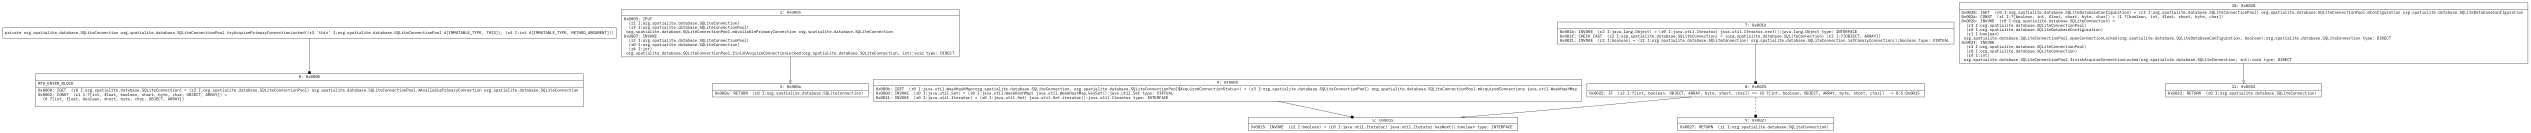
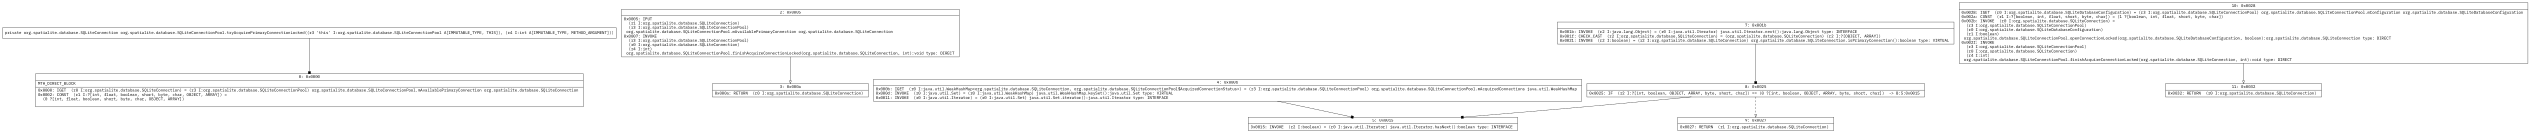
(56, 84) -> (57, 84)
(1756, 106) -> (1756, 106)
(1578, 107) -> (1578, 107)
